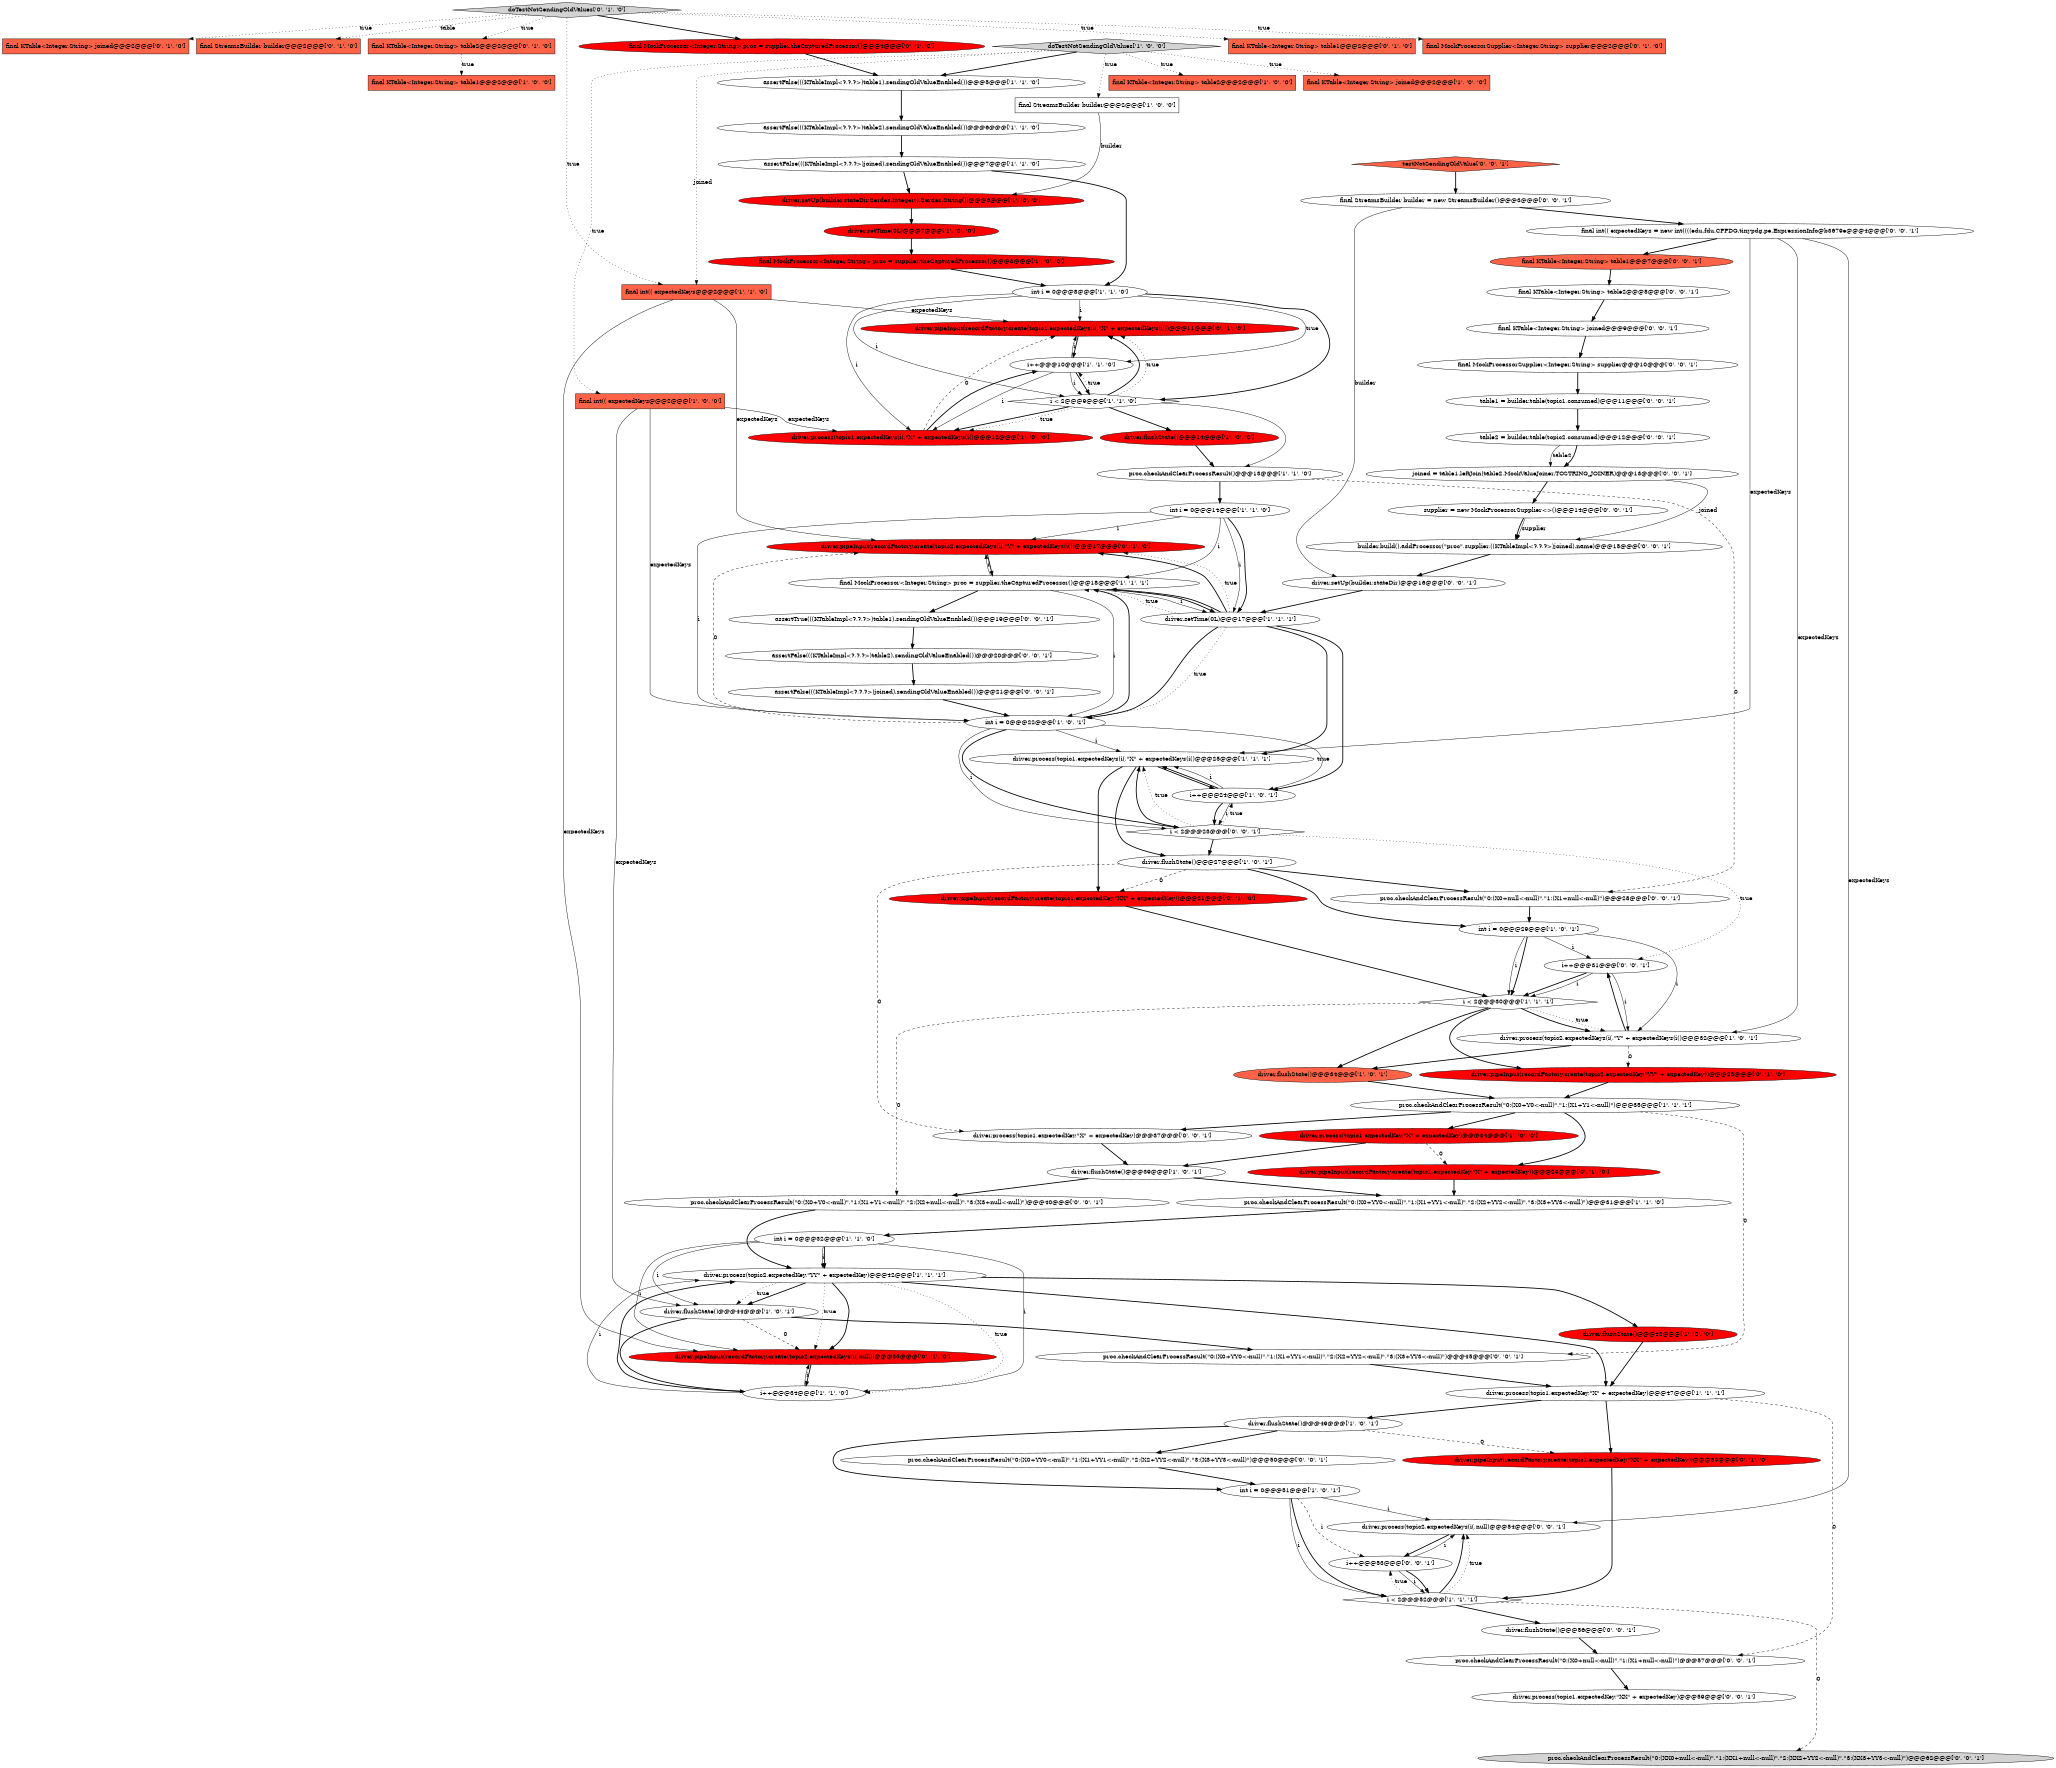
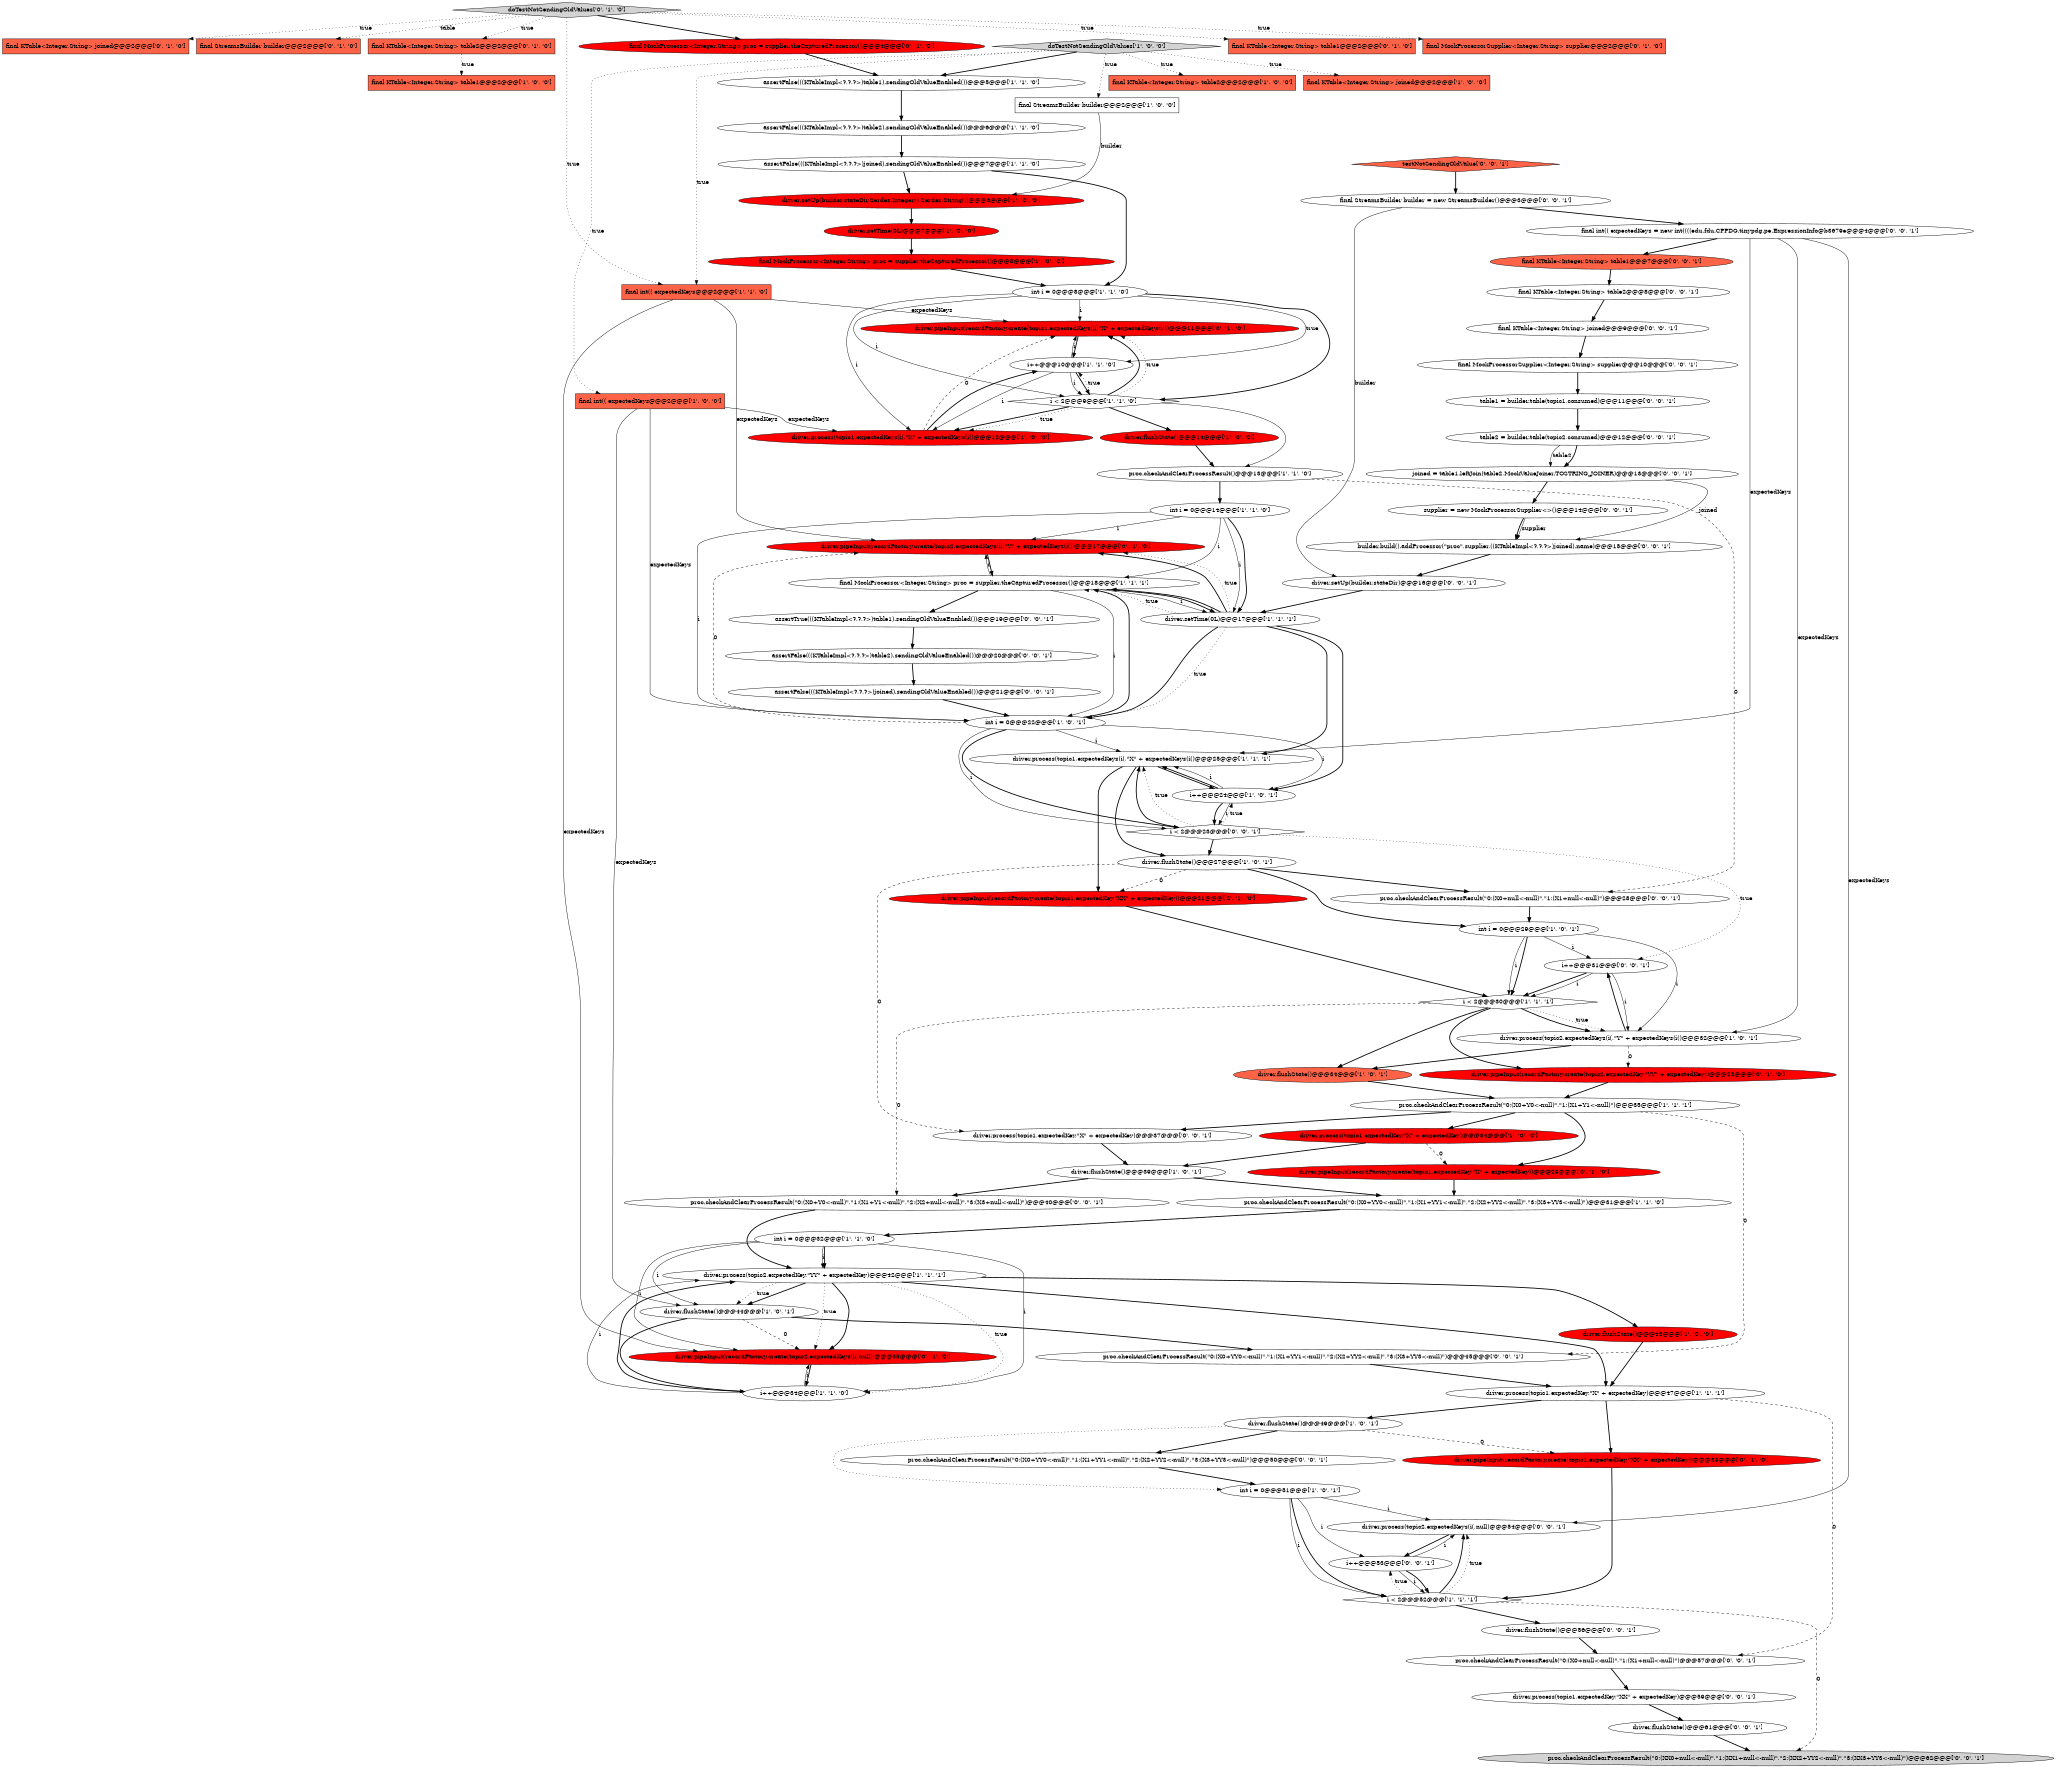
(703, 182) -> (703, 182)
(1323, 759) -> (1323, 759)
(835, 1455) -> (835, 1455)
(1321, 1535) -> (1321, 1535)
none -> (1698, 1728)
